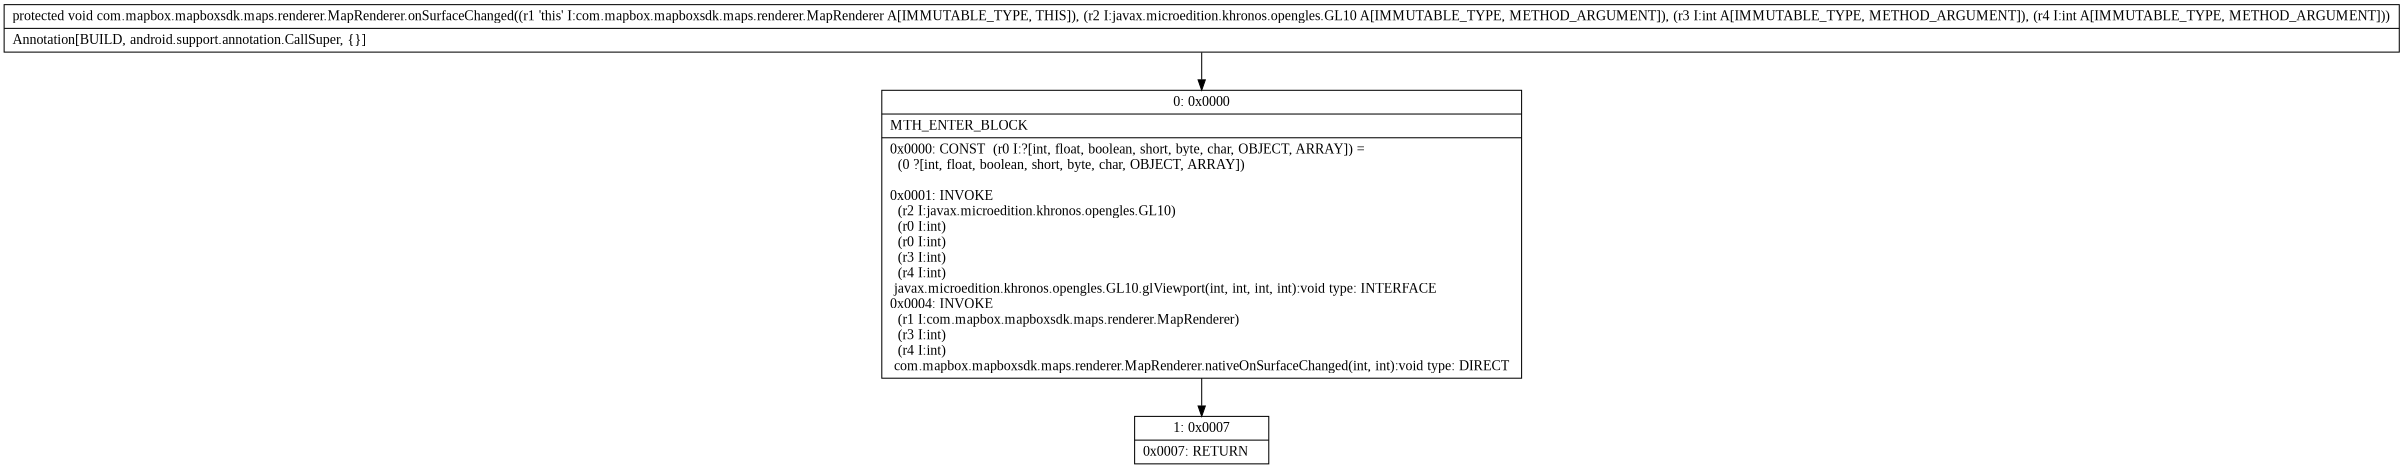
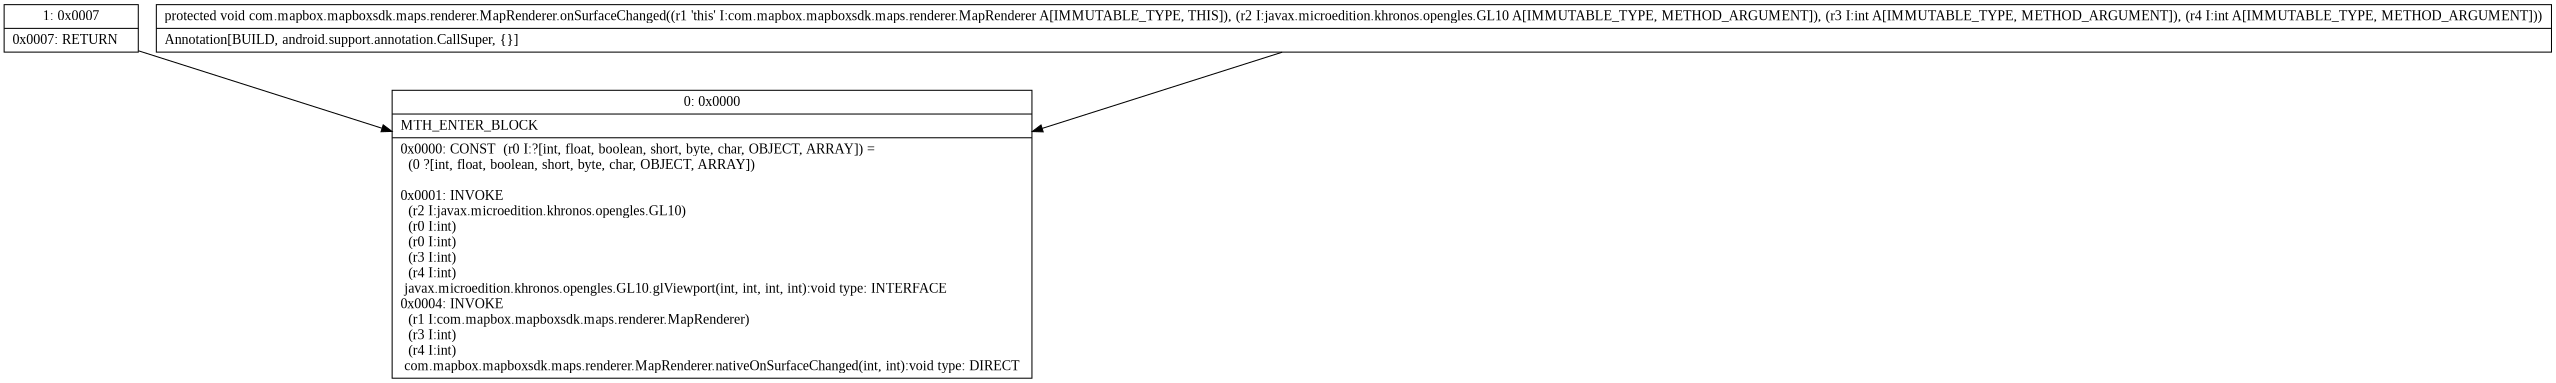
(1202, 392) -> (260, 90)
